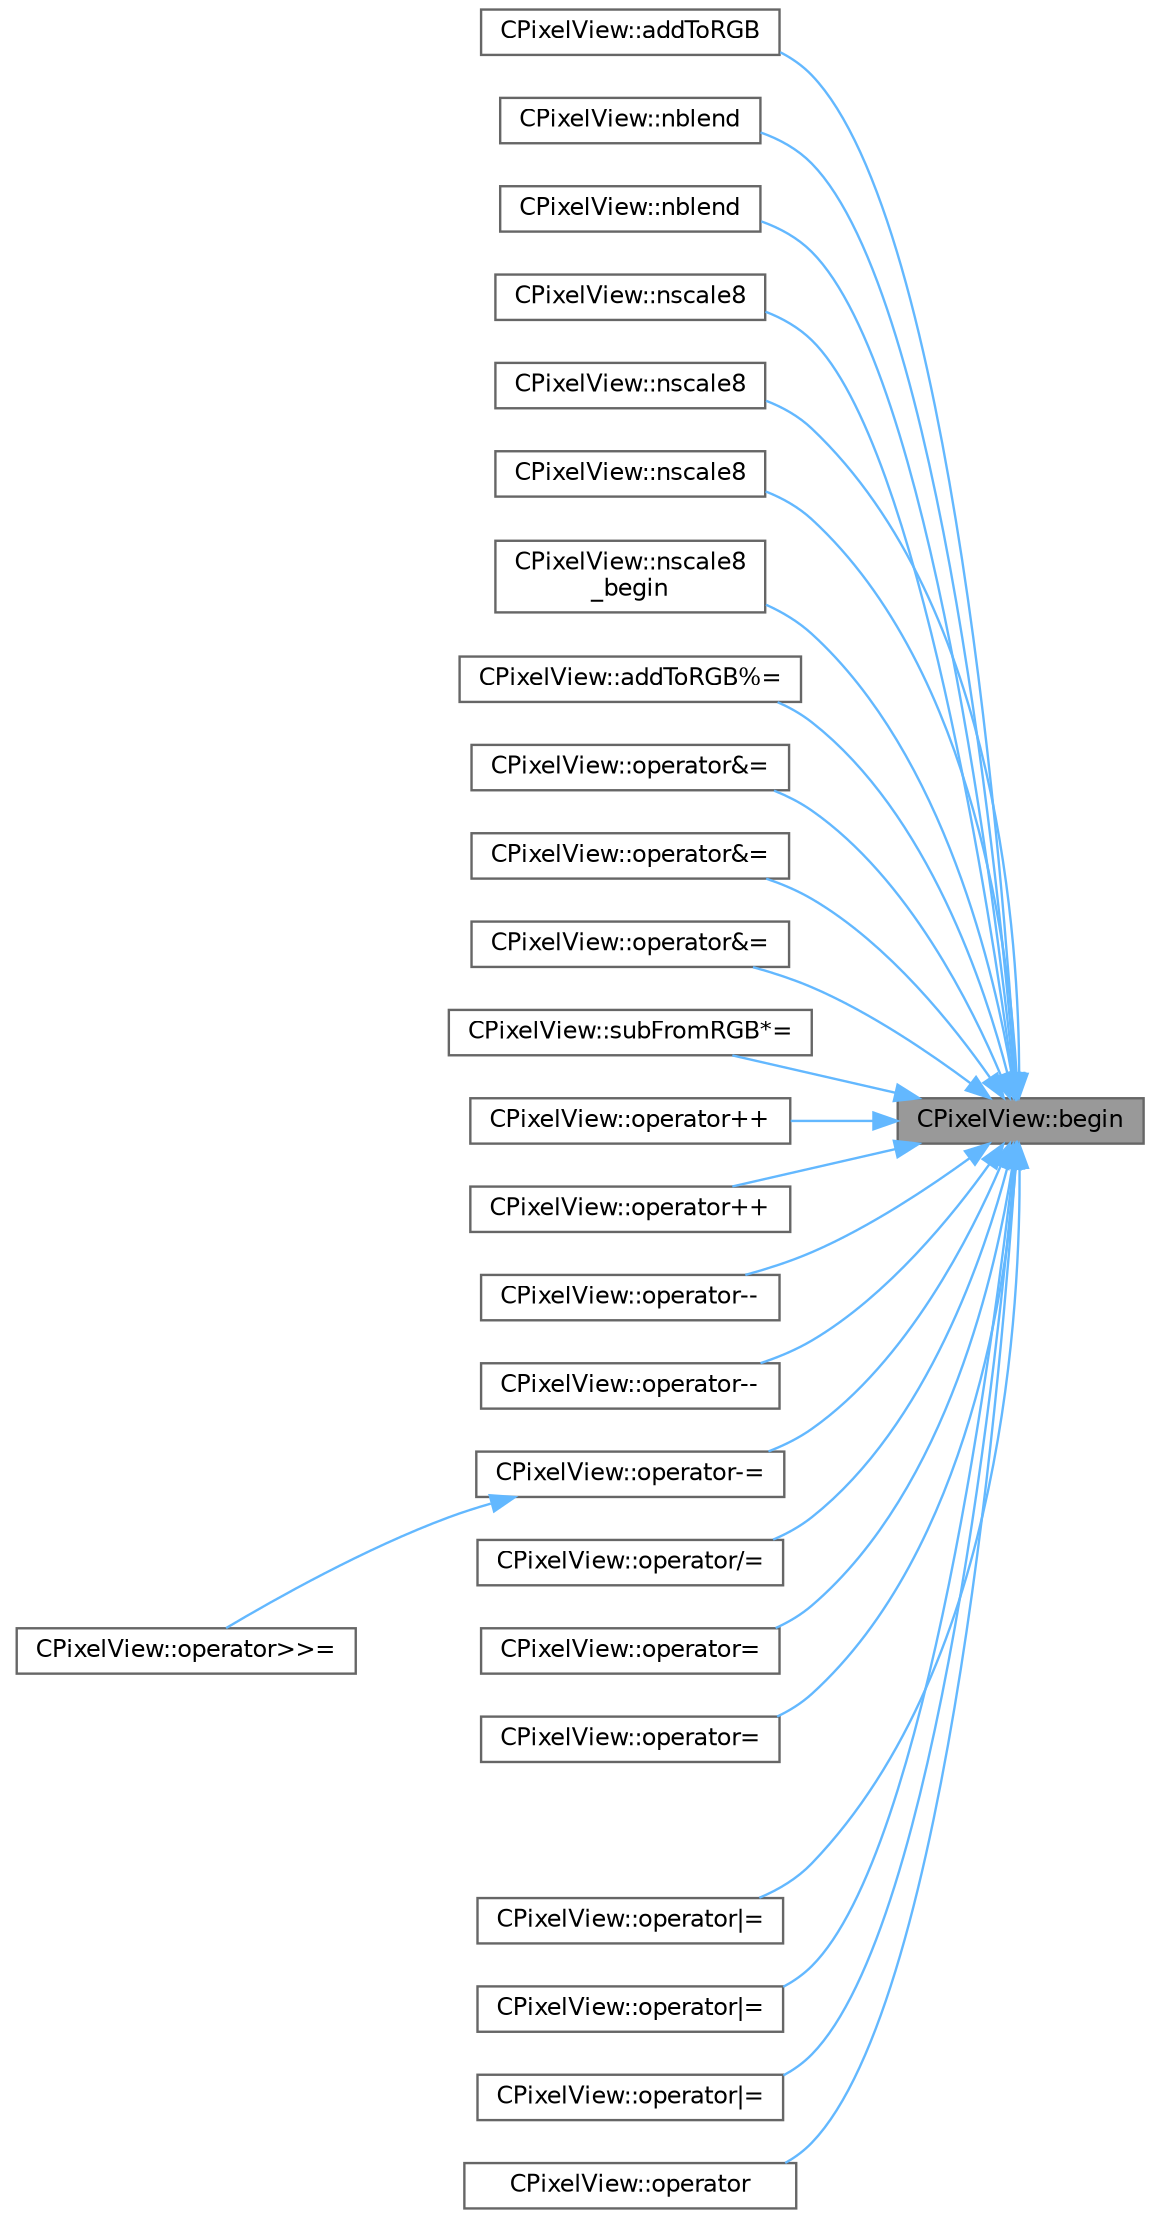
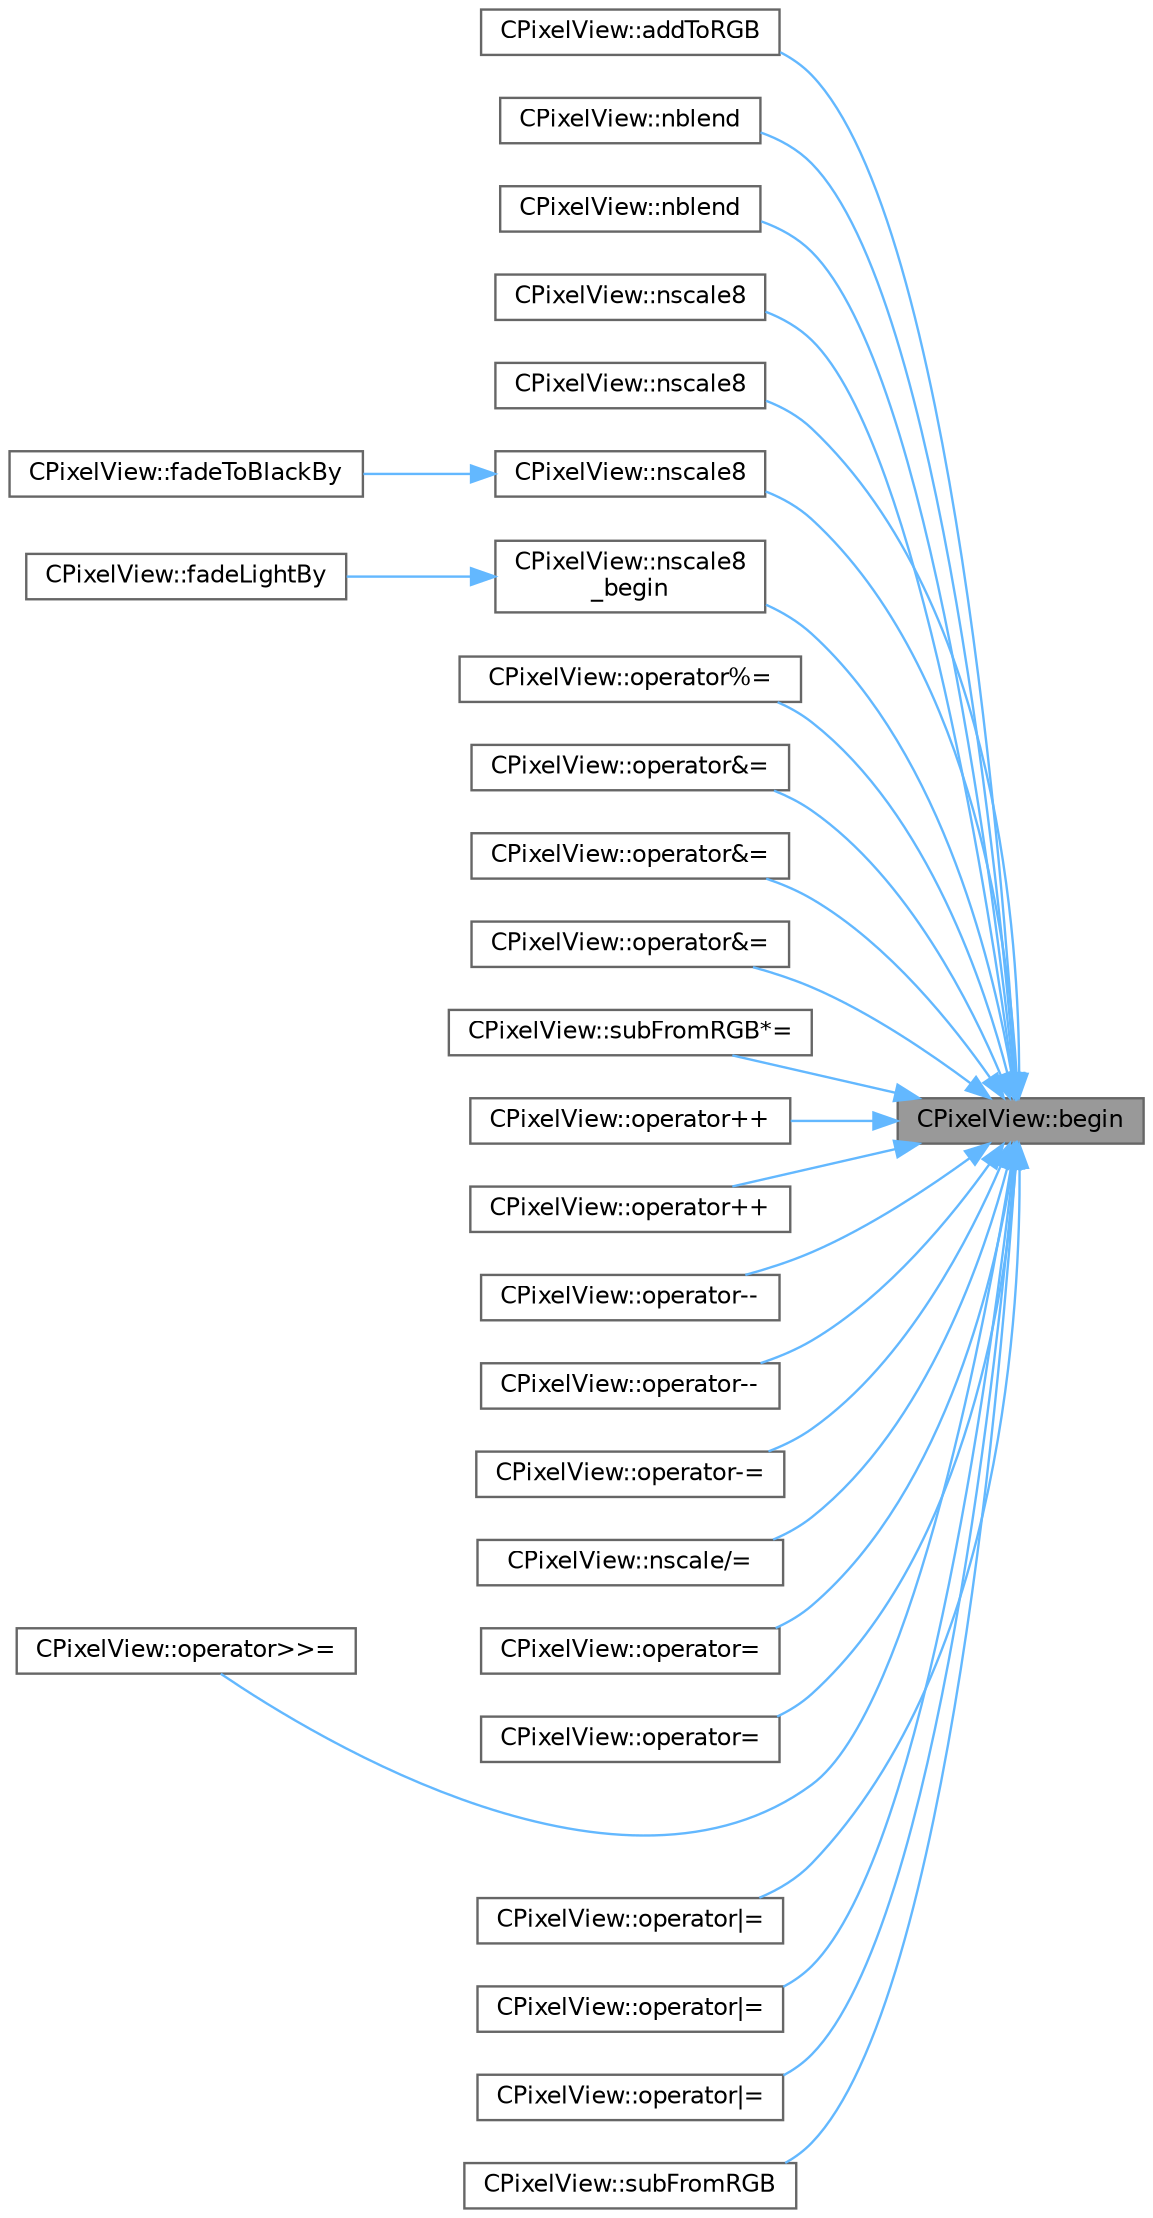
none -> (186, 474)
none -> (186, 577)
(630, 679) -> (630, 679)
(355, 1558) -> (818, 1778)
(630, 1563) -> (630, 1563)
(630, 2186) -> (630, 2186)
